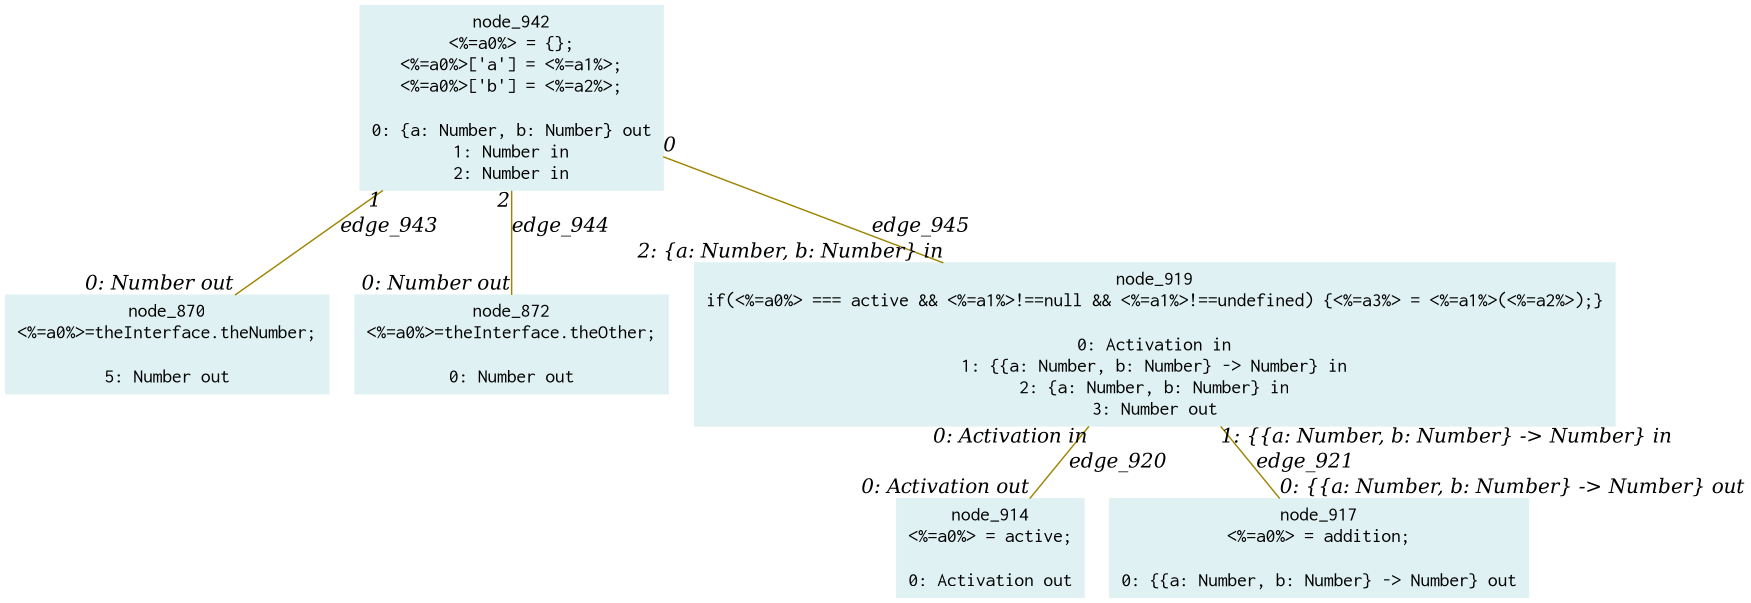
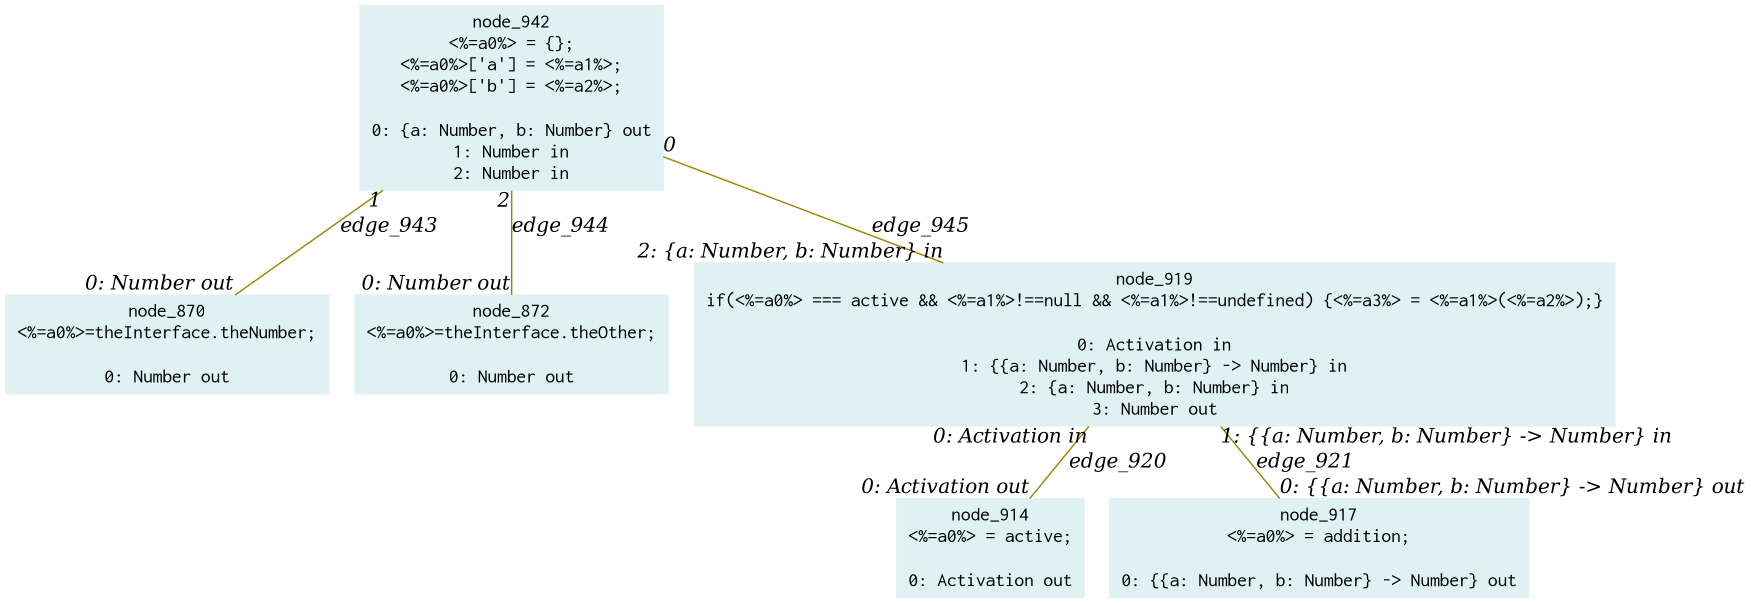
(167, 344) -> (167, 344)
